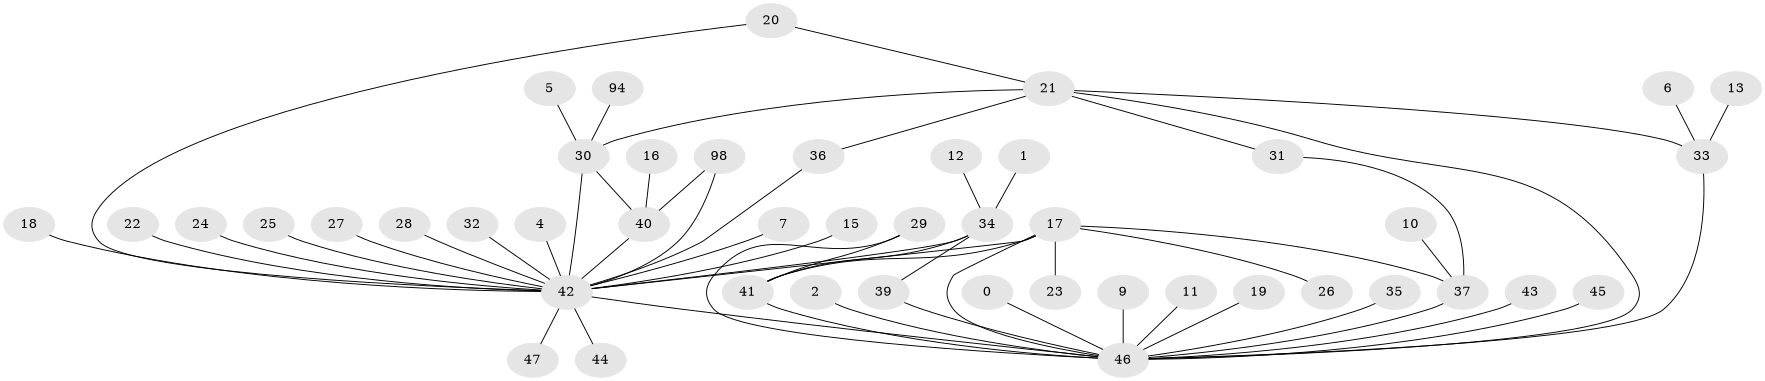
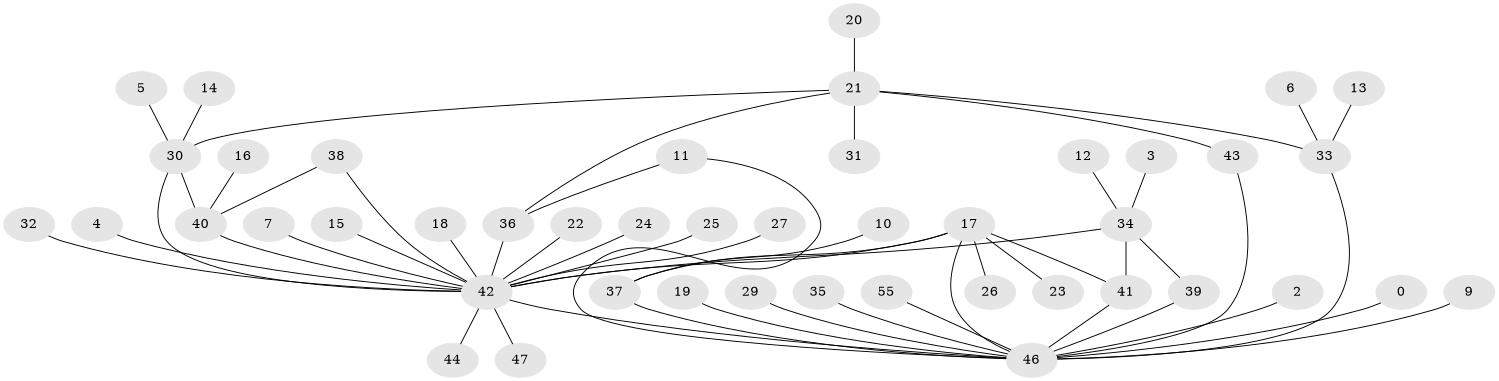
(618, 89) -> (209, 89)
(180, 152) -> none
(720, 157) -> (337, 157)
(1024, 157) -> (1151, 157)
(1412, 183) -> none
none -> (593, 188)
(405, 224) -> none
(1608, 245) -> (1047, 113)
(834, 258) -> none
(1598, 292) -> (886, 292)
